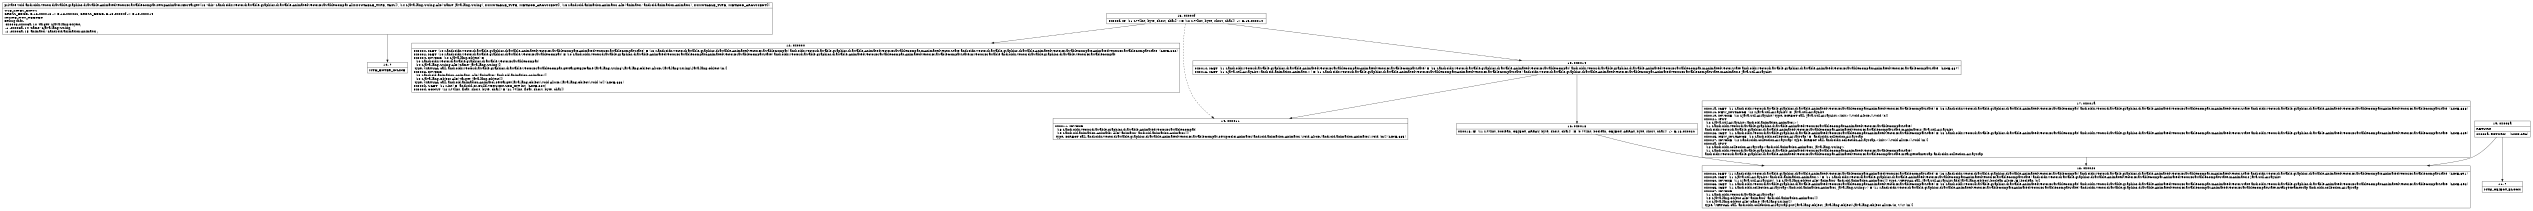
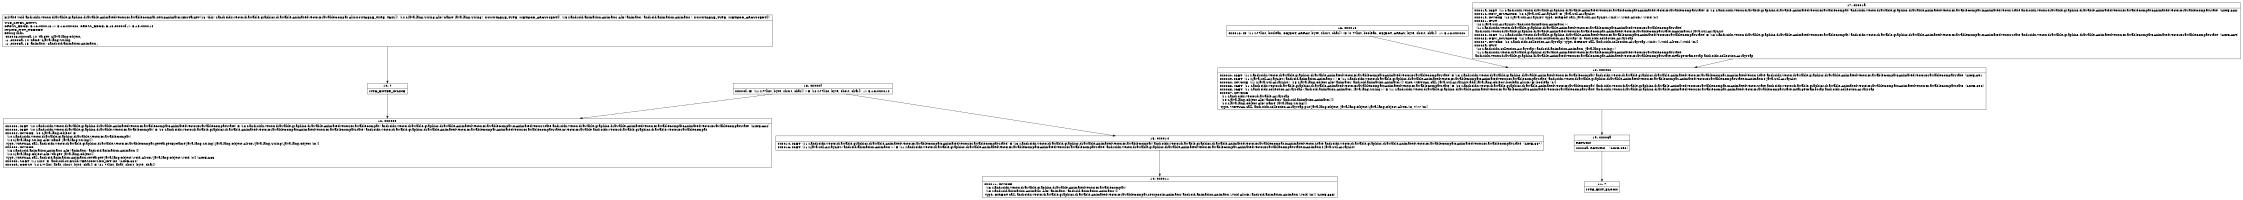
(1185, 75) -> none
(1577, 98) -> none
none -> (387, 105)
(2467, 159) -> (1602, 121)
(2502, 189) -> (1602, 189)
